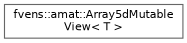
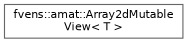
(94, 21) -> (94, 21)
